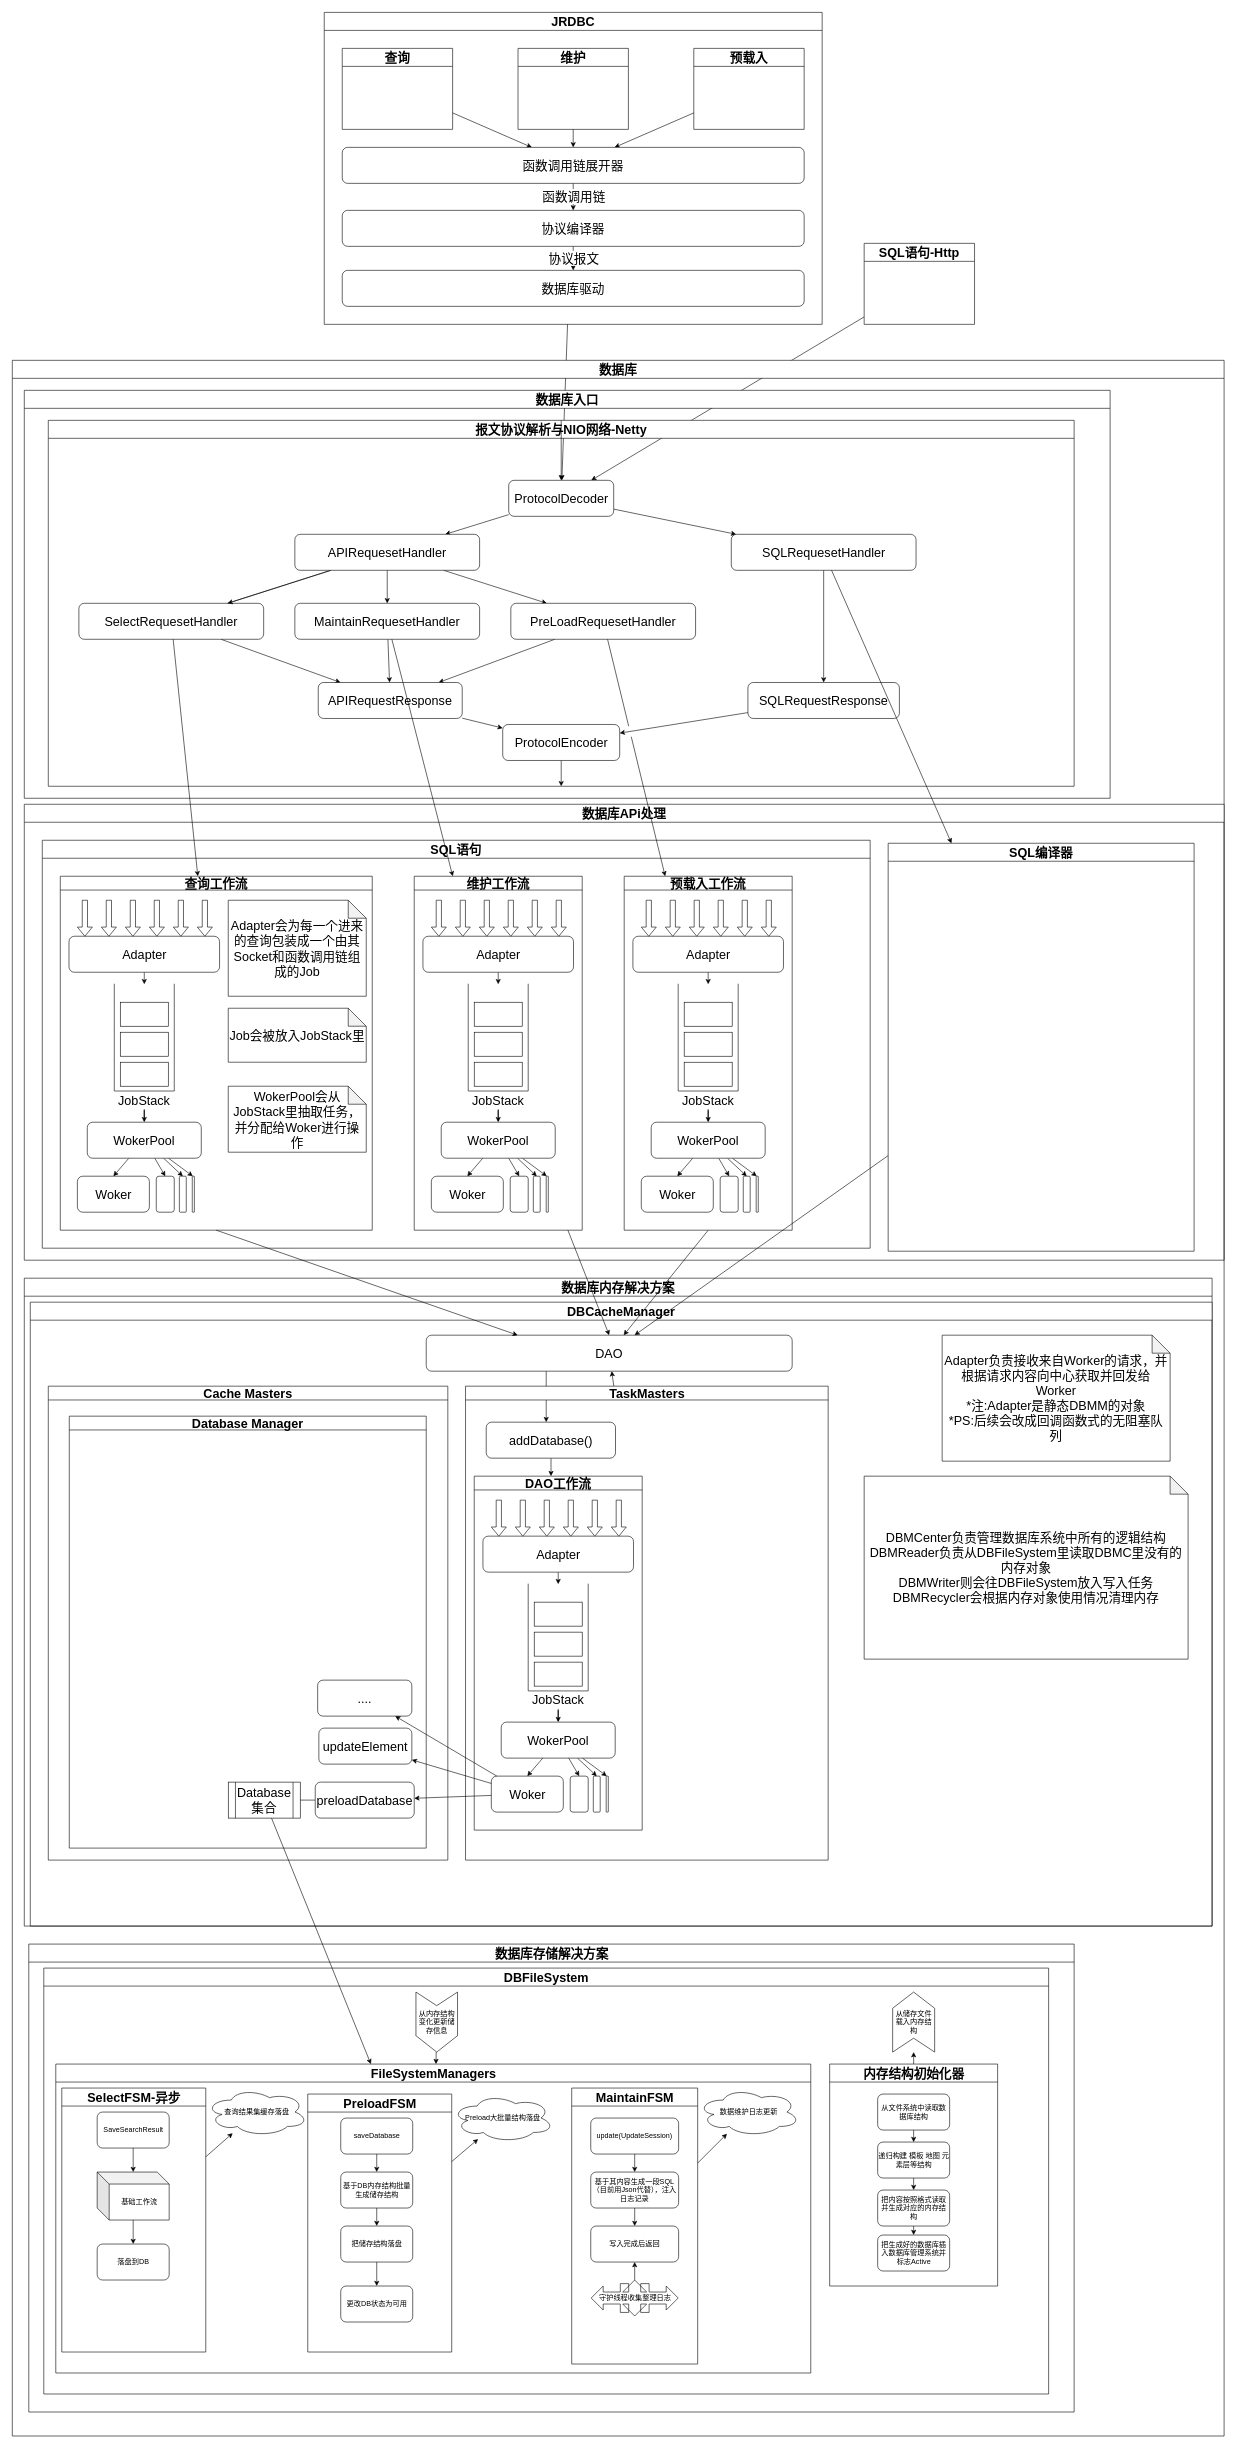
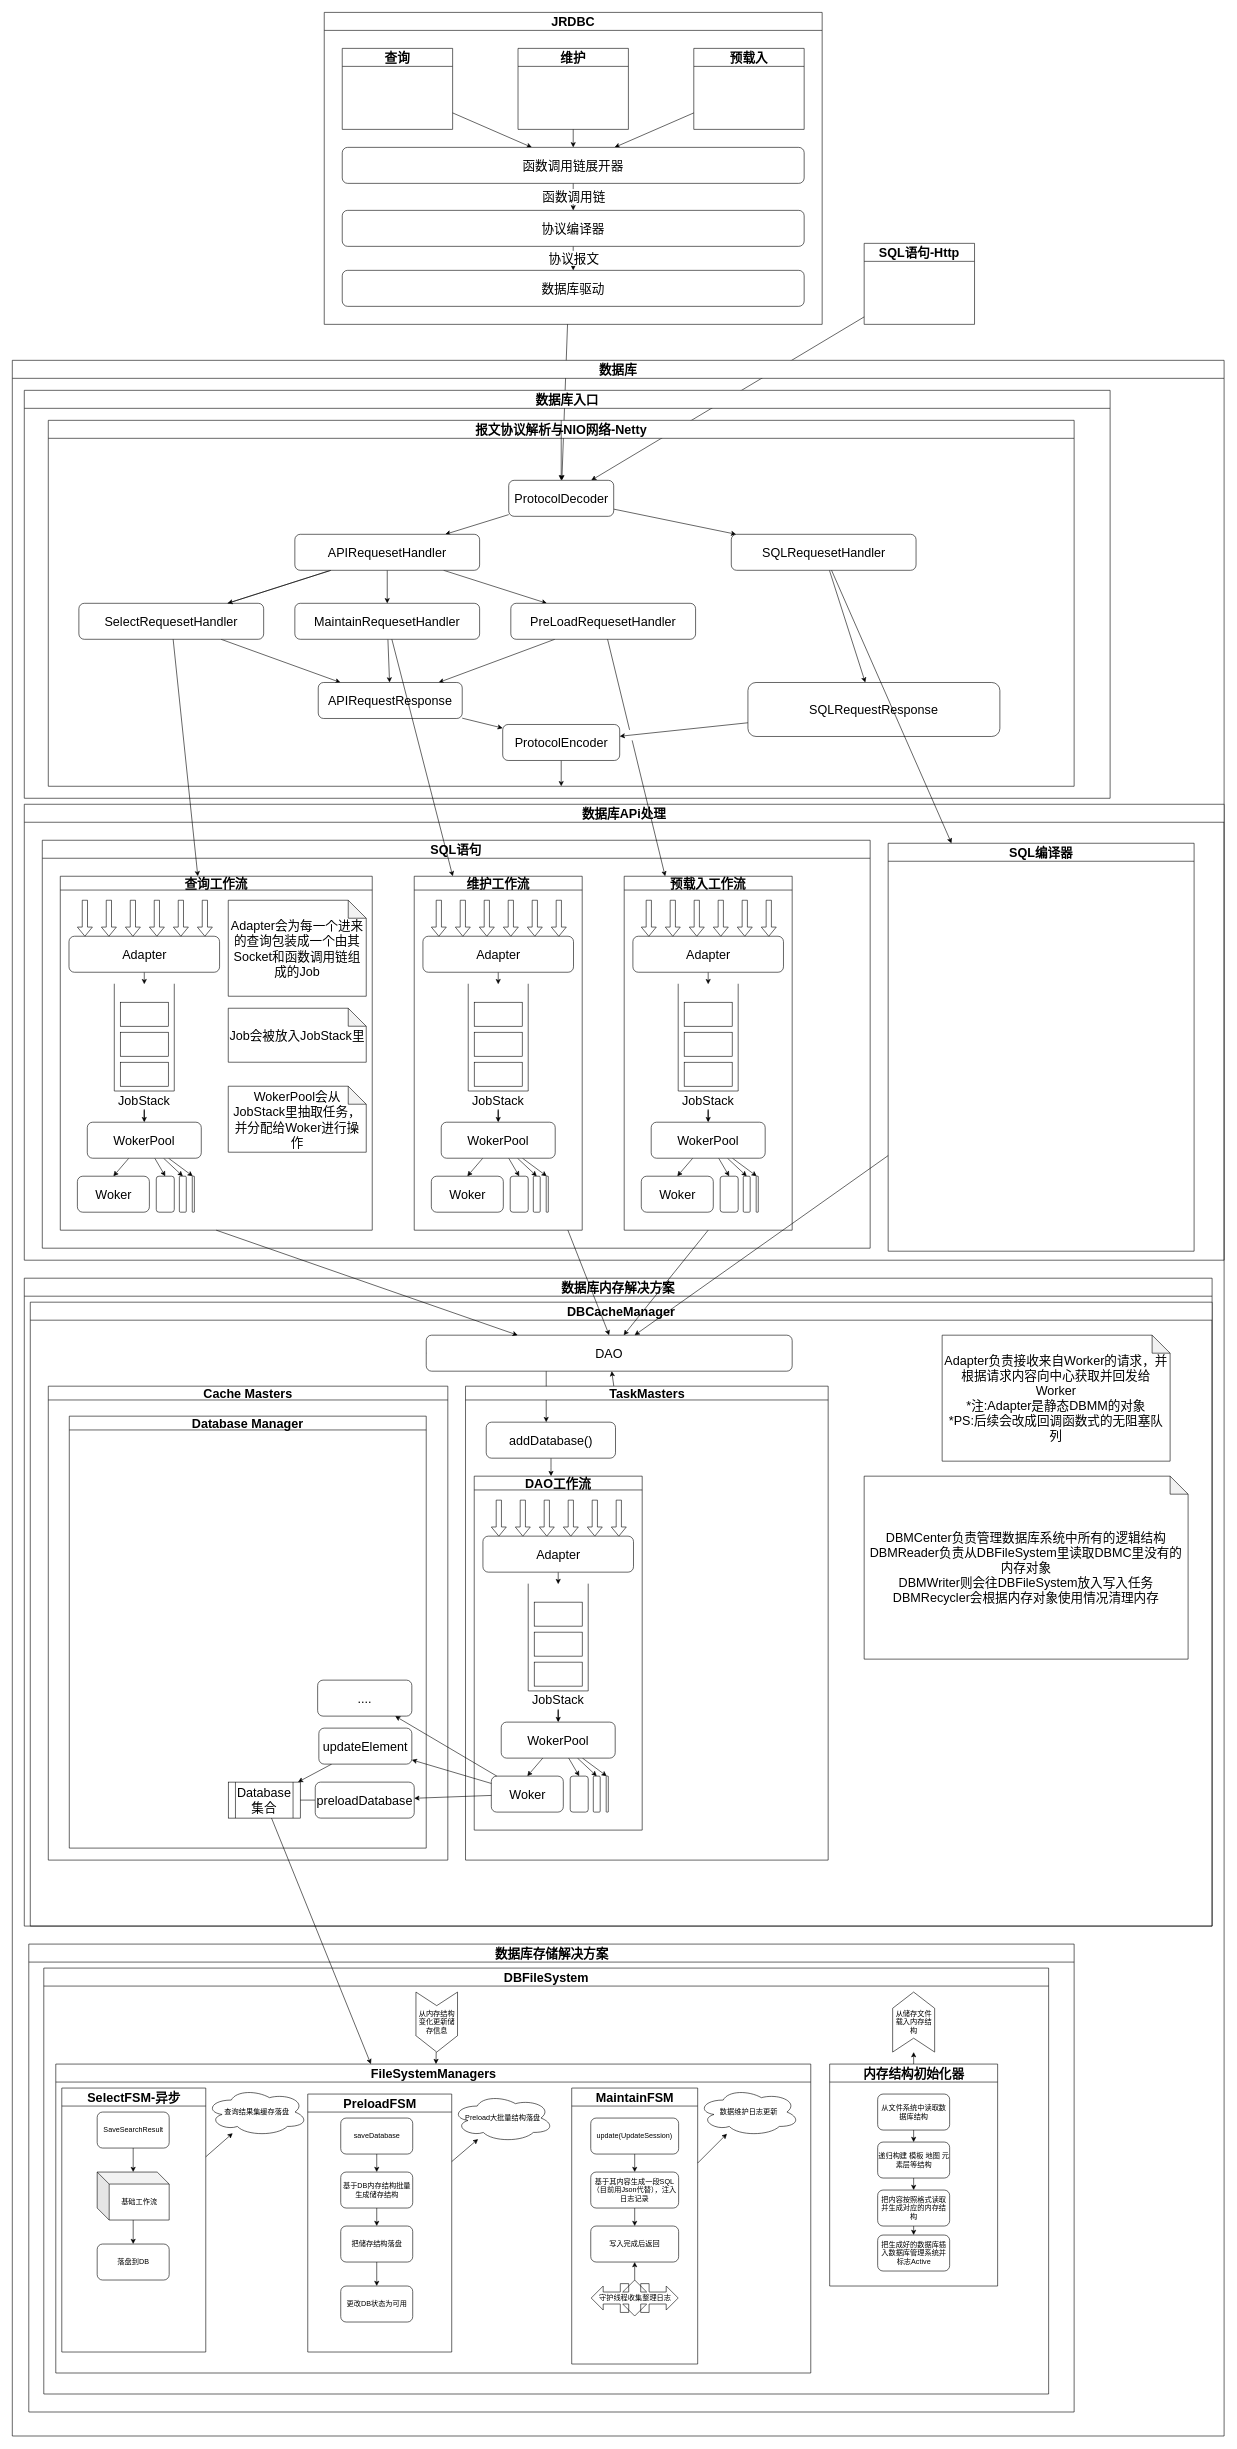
(824, 701) -> (874, 710)
none -> (315, 1773)
